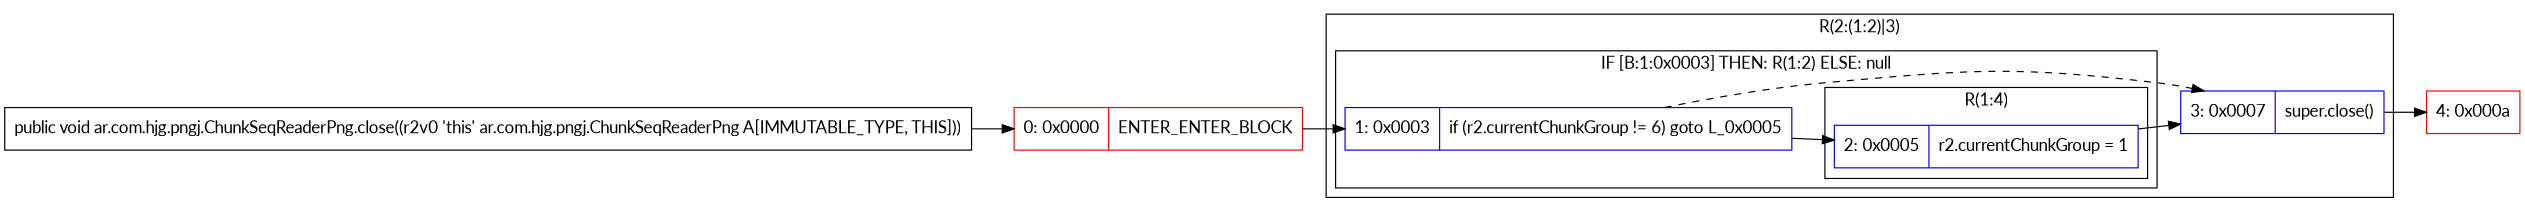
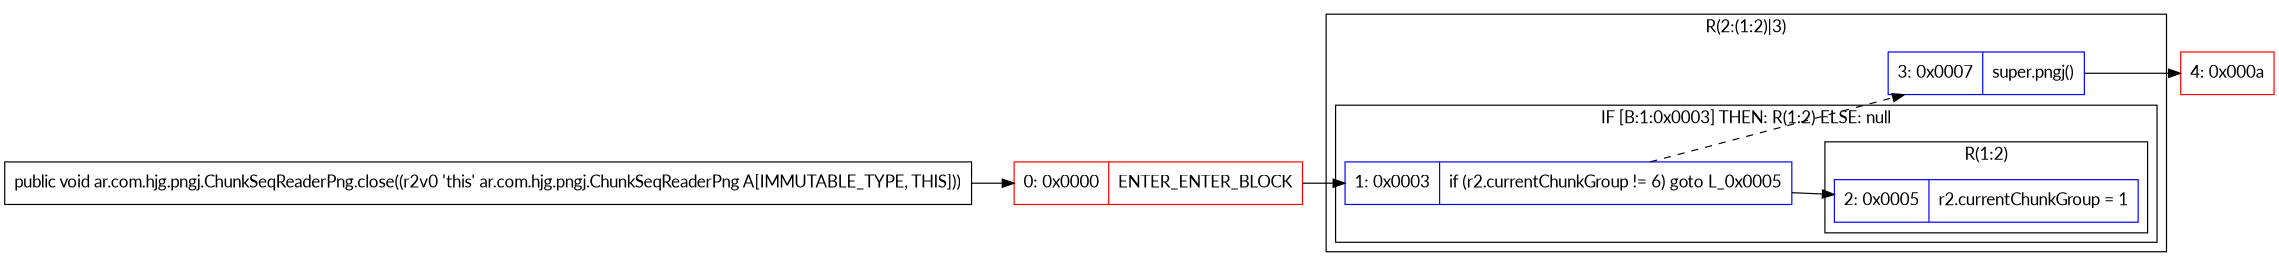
(1986, 101) -> (1986, 155)
(2330, 112) -> (2034, 73)
(2153, 127) -> none
